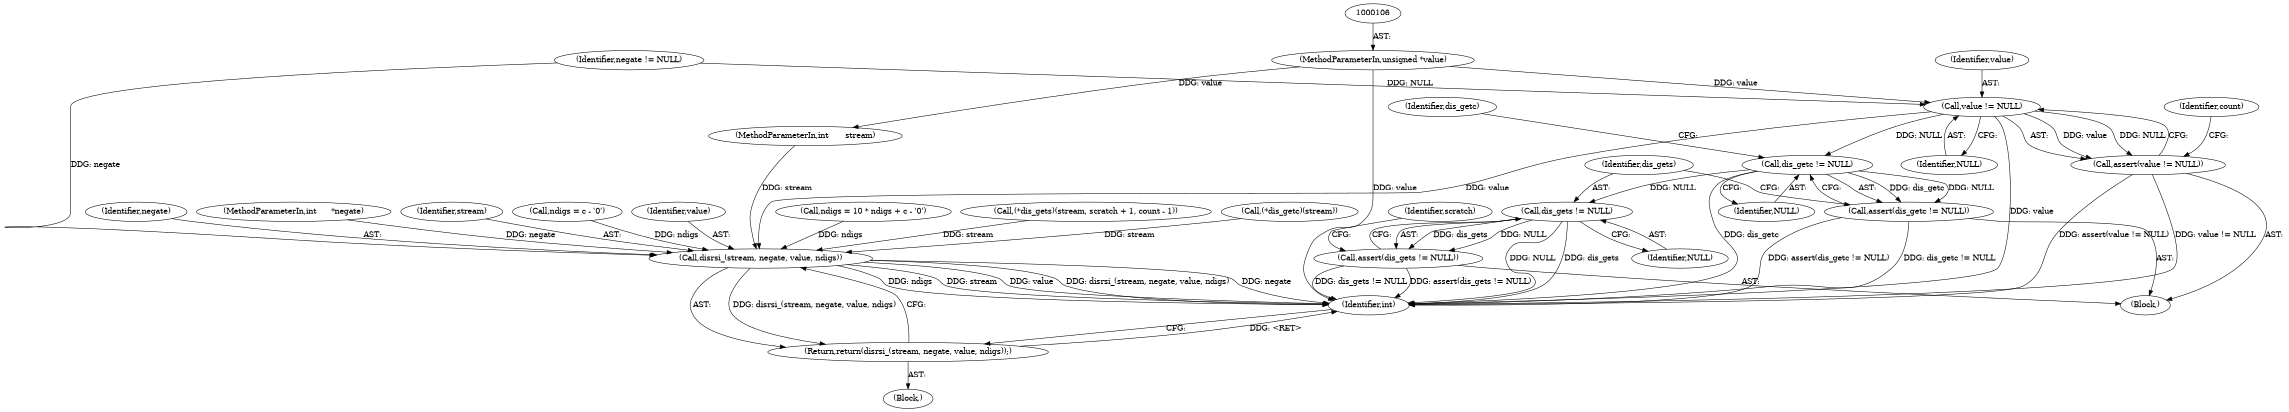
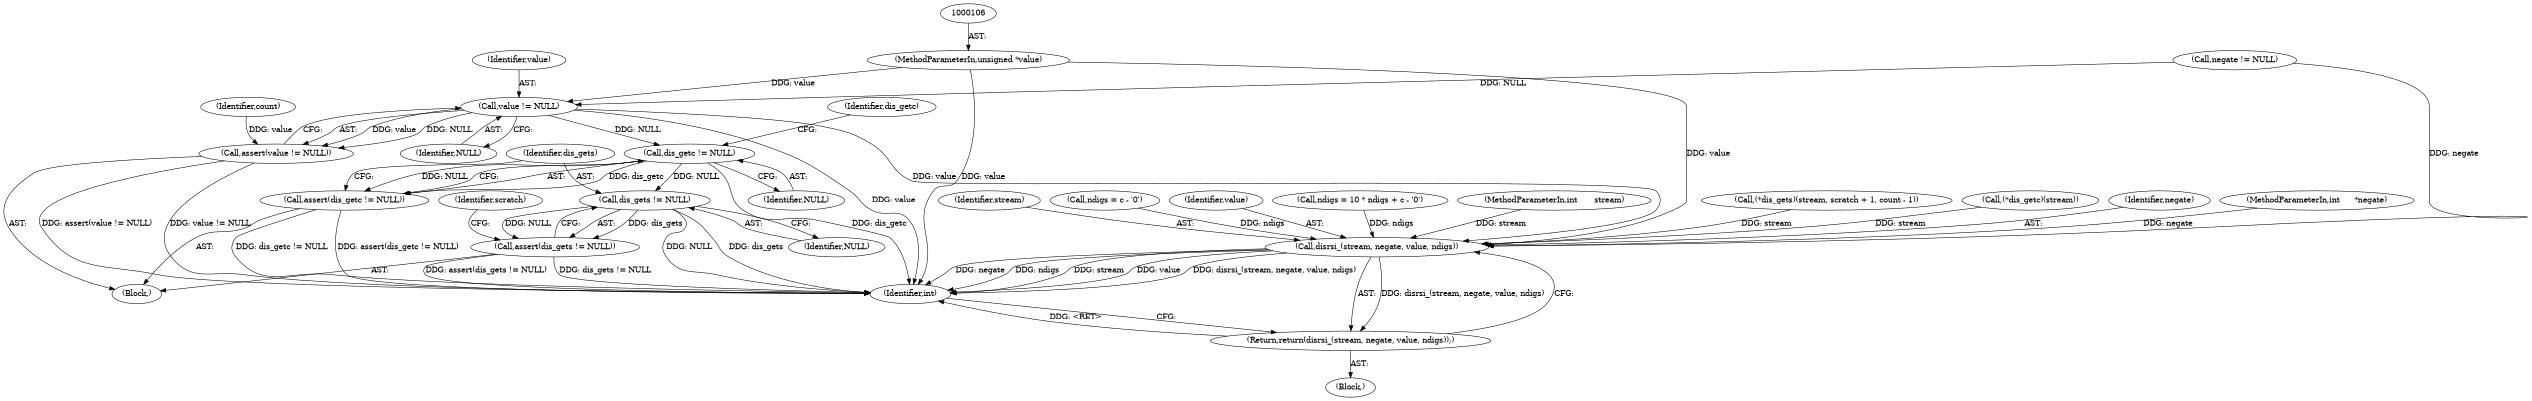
(629, 60) -> (2235, 60)
(1079, 93) -> (1482, 76)
(2220, 136) -> (271, 130)
